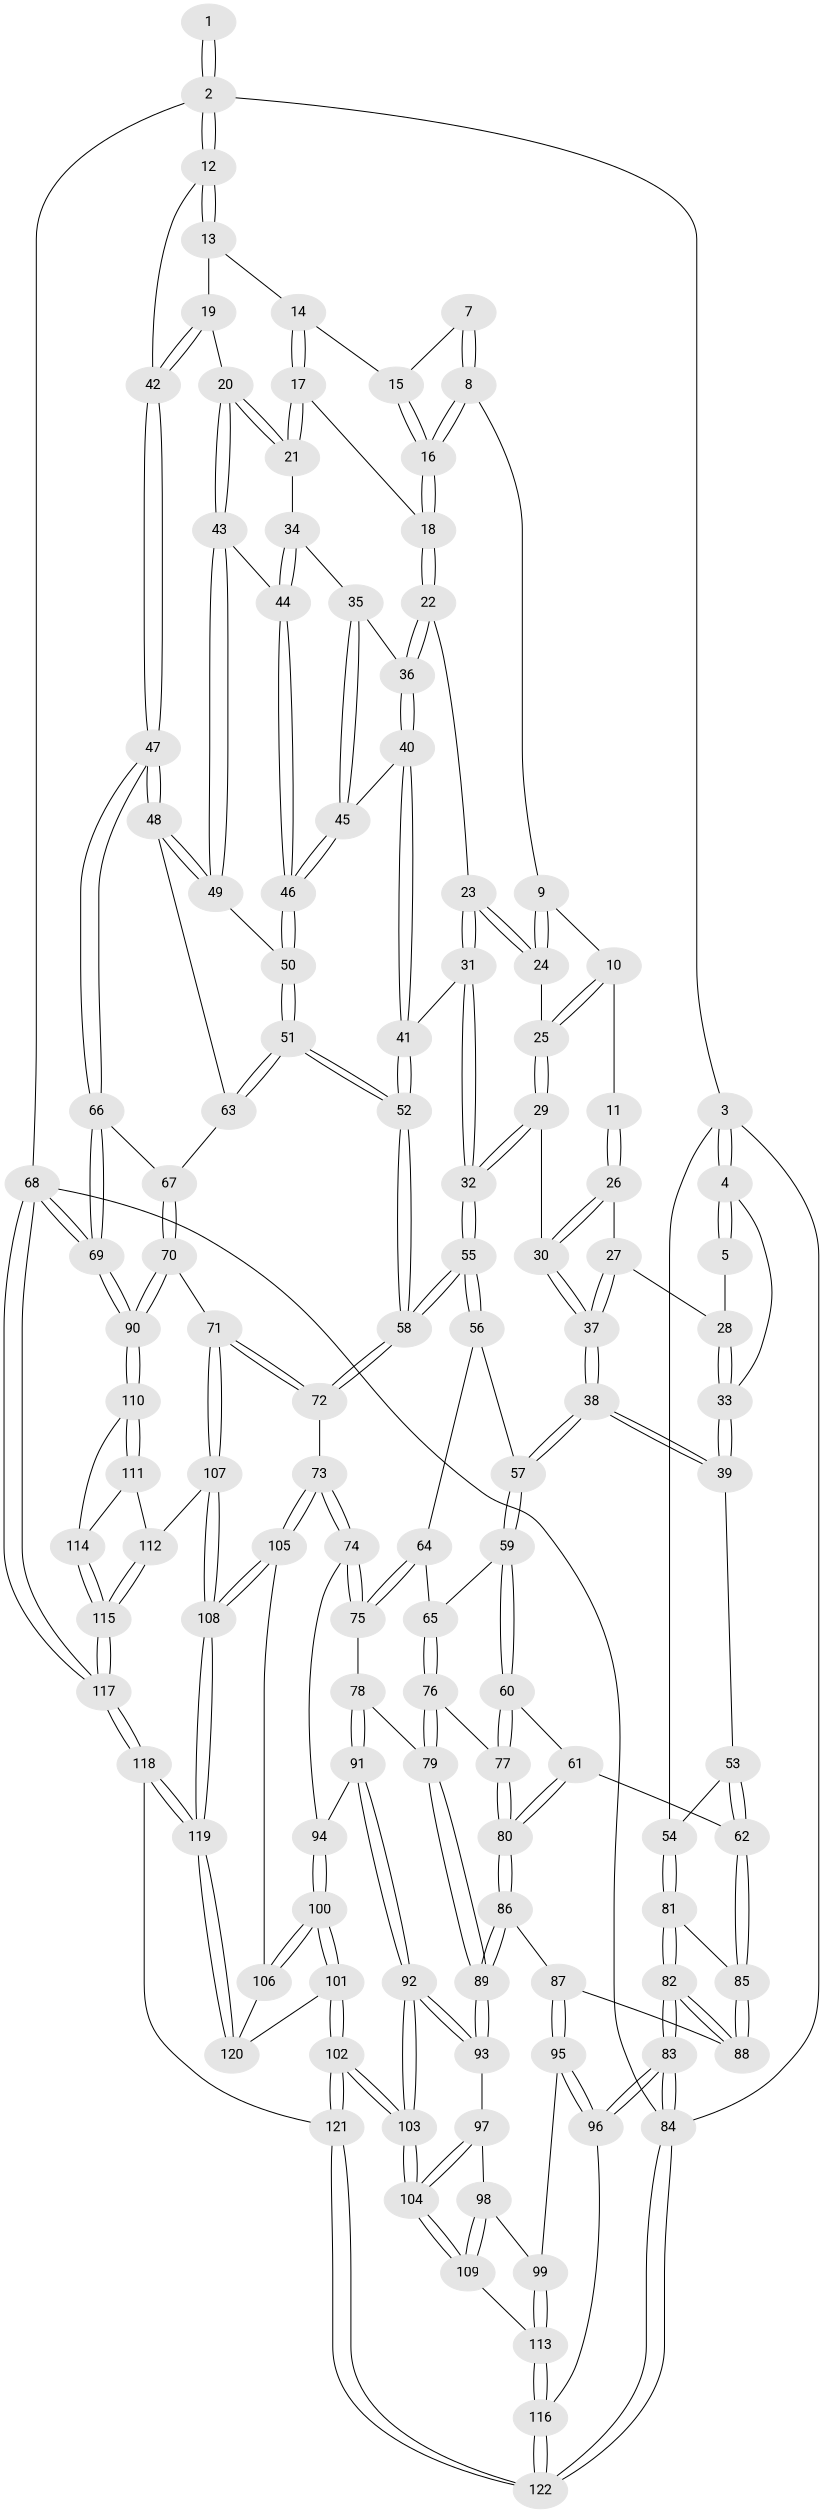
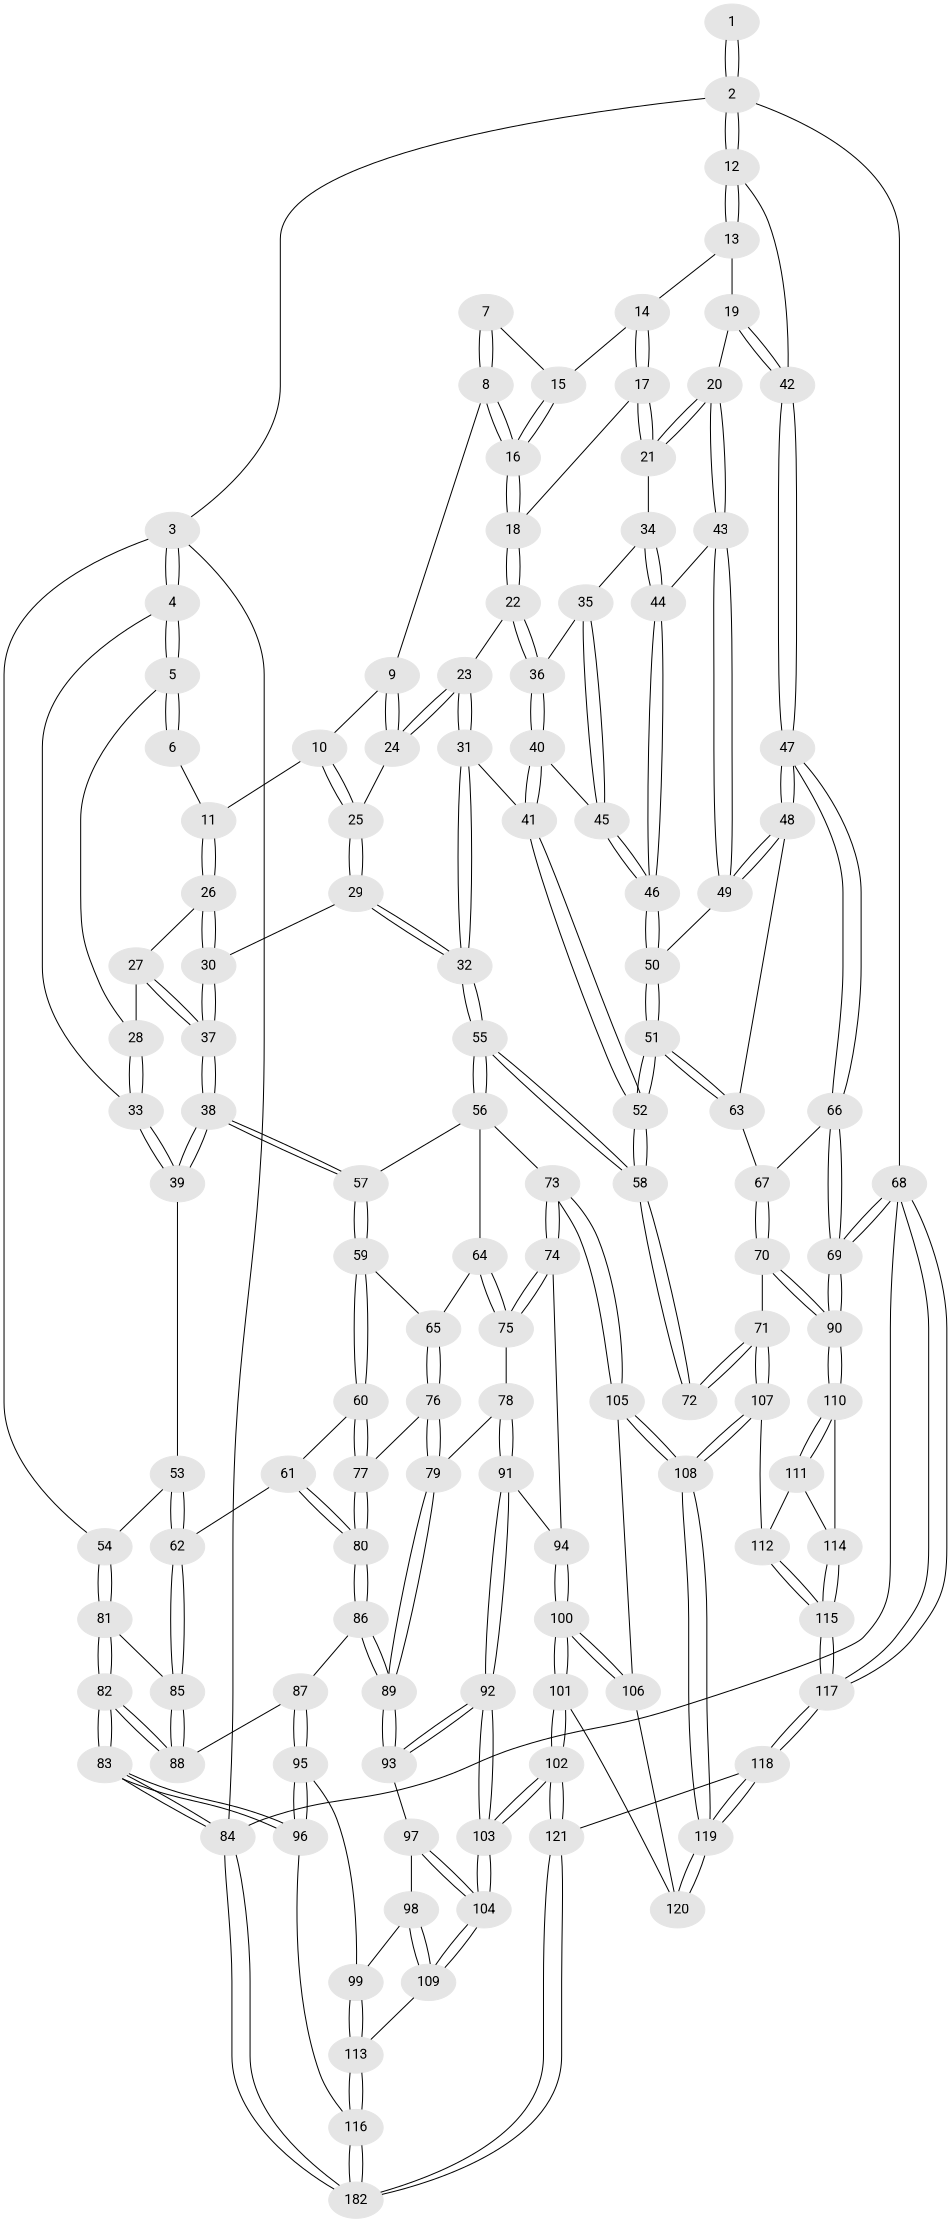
none -> (172, 748)
(320, 1438) -> (516, 1147)
(540, 2491) -> (356, 2200)
